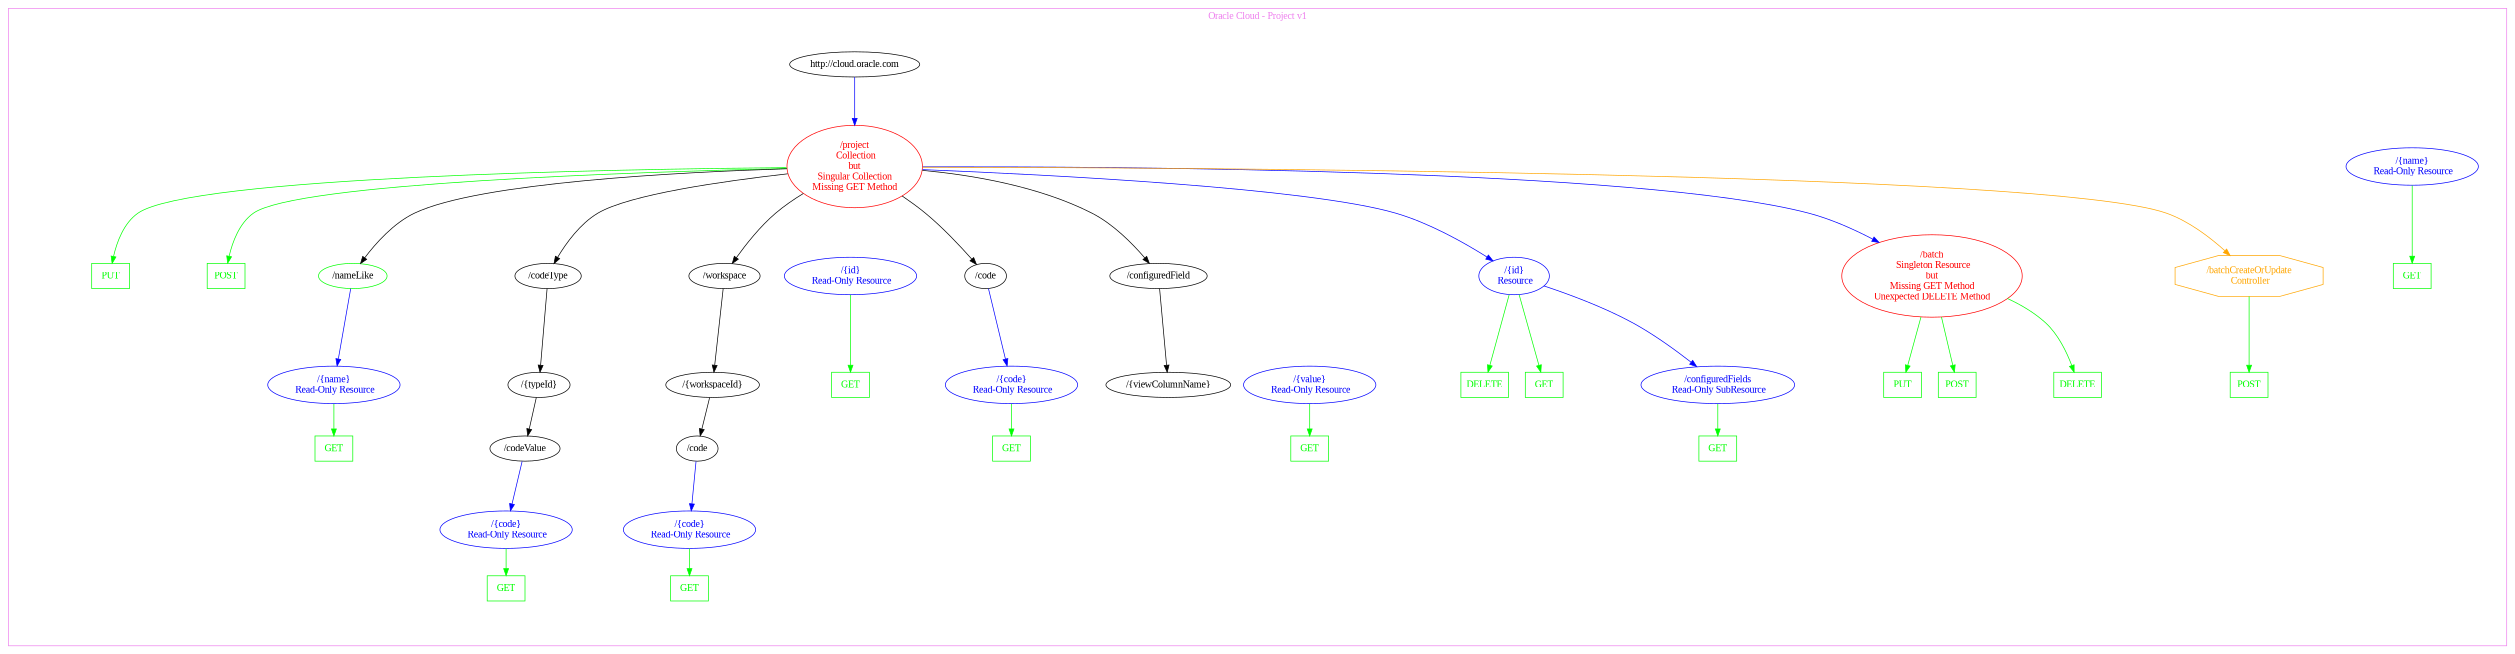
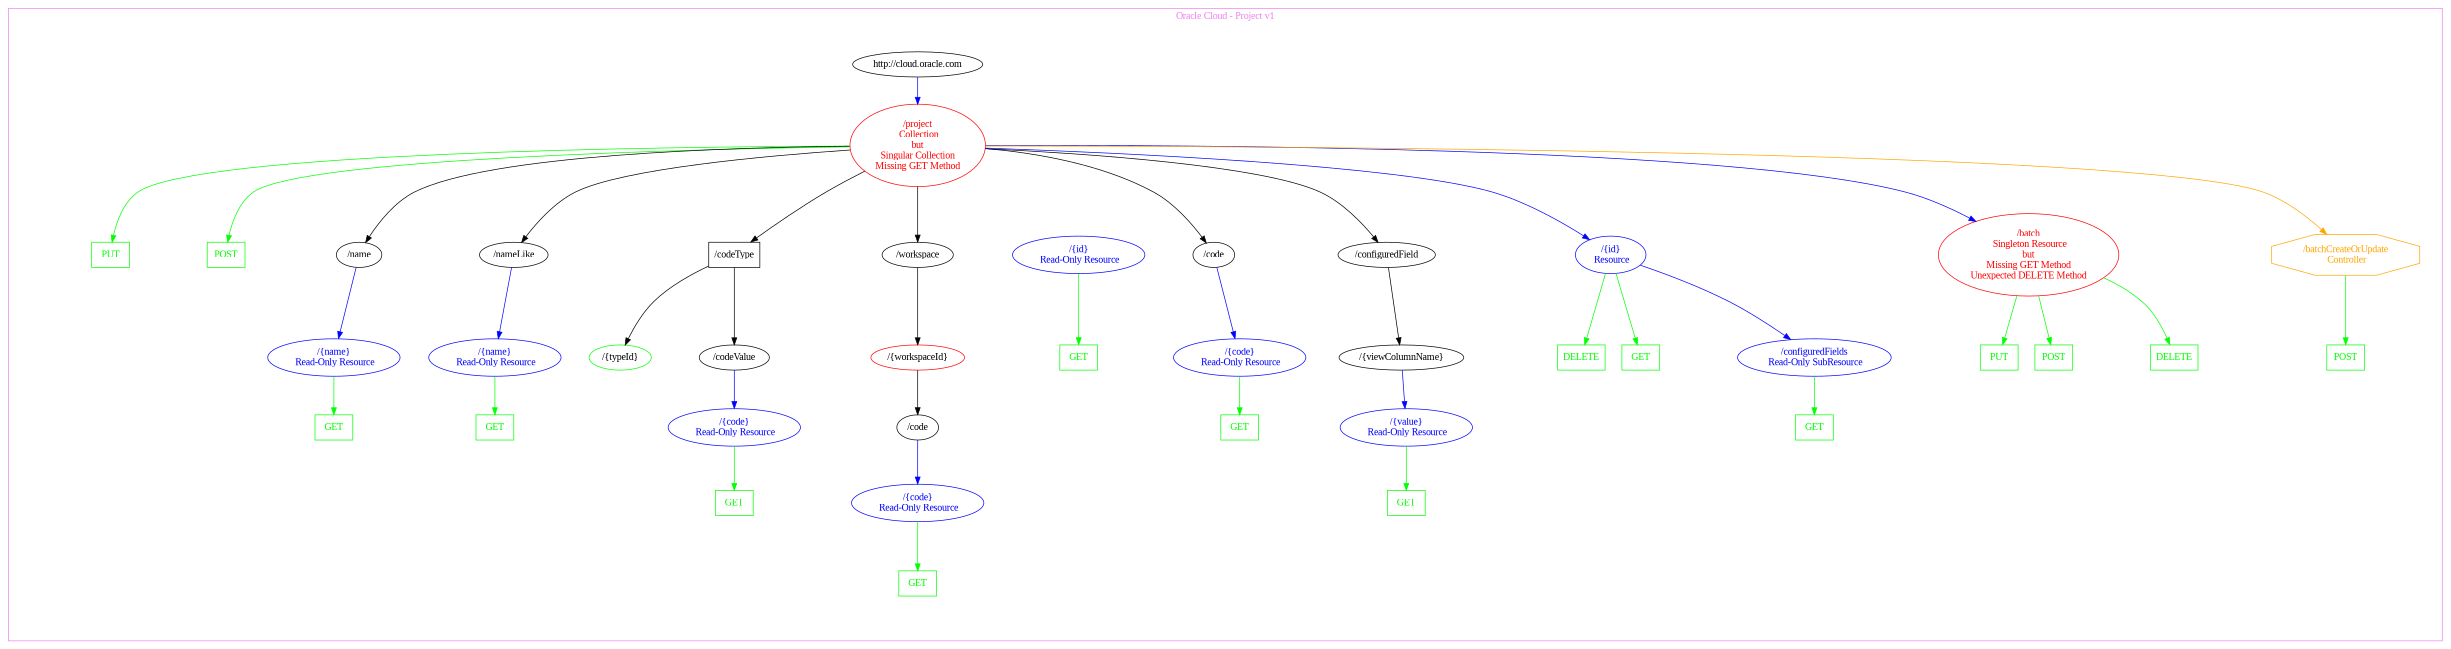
none -> (359, 255)
(353, 276) -> (514, 255)
(548, 276) -> (734, 255)
none -> (1403, 383)
(539, 385) -> (620, 358)
(713, 385) -> (918, 358)
(534, 409) -> (734, 306)
